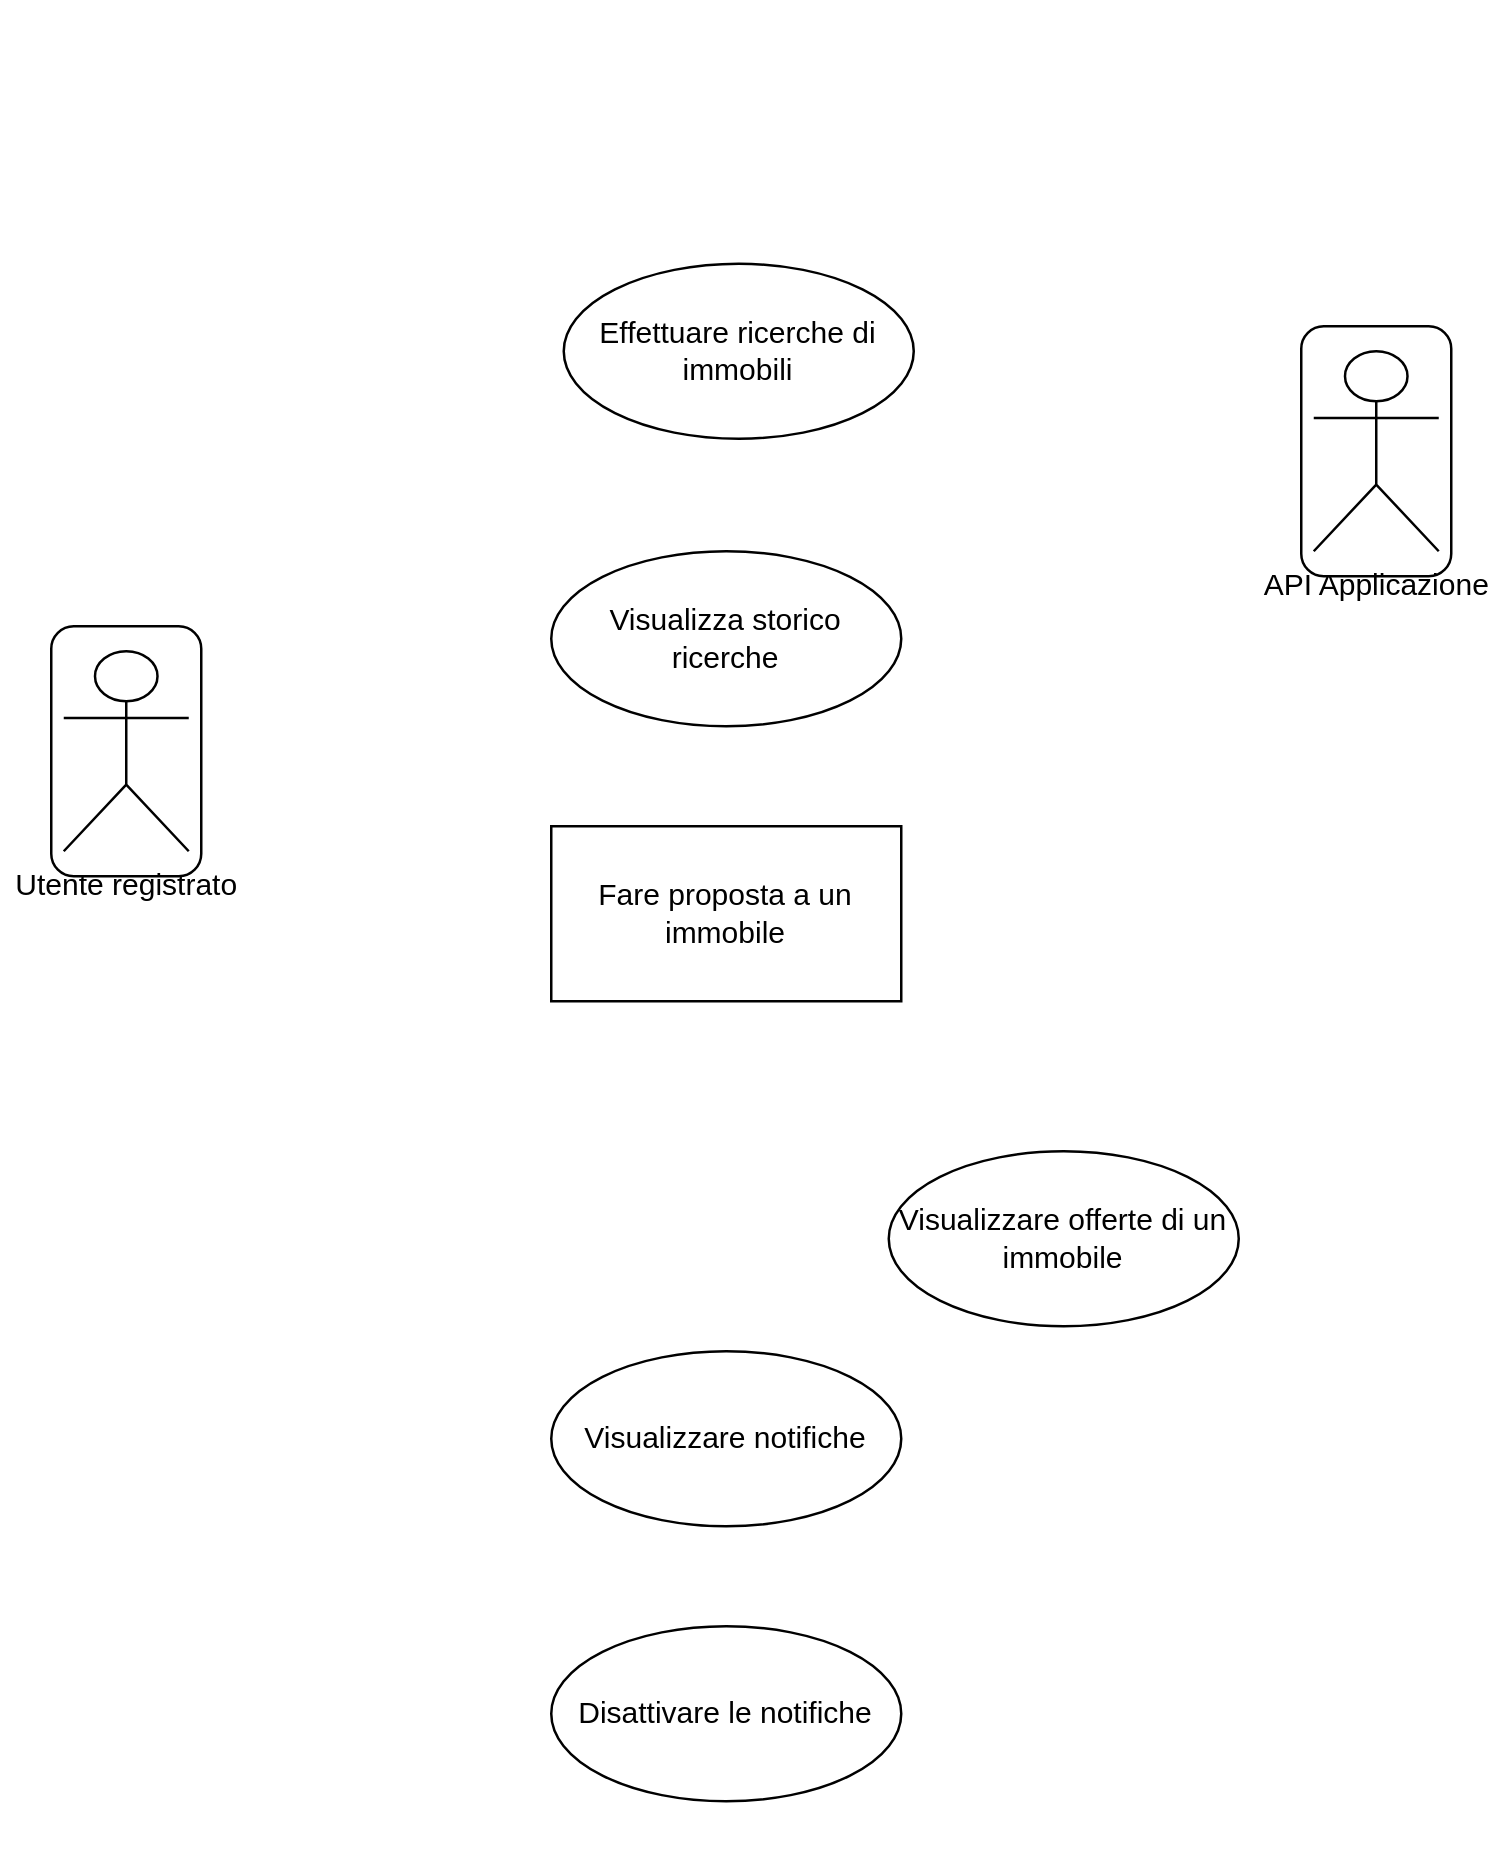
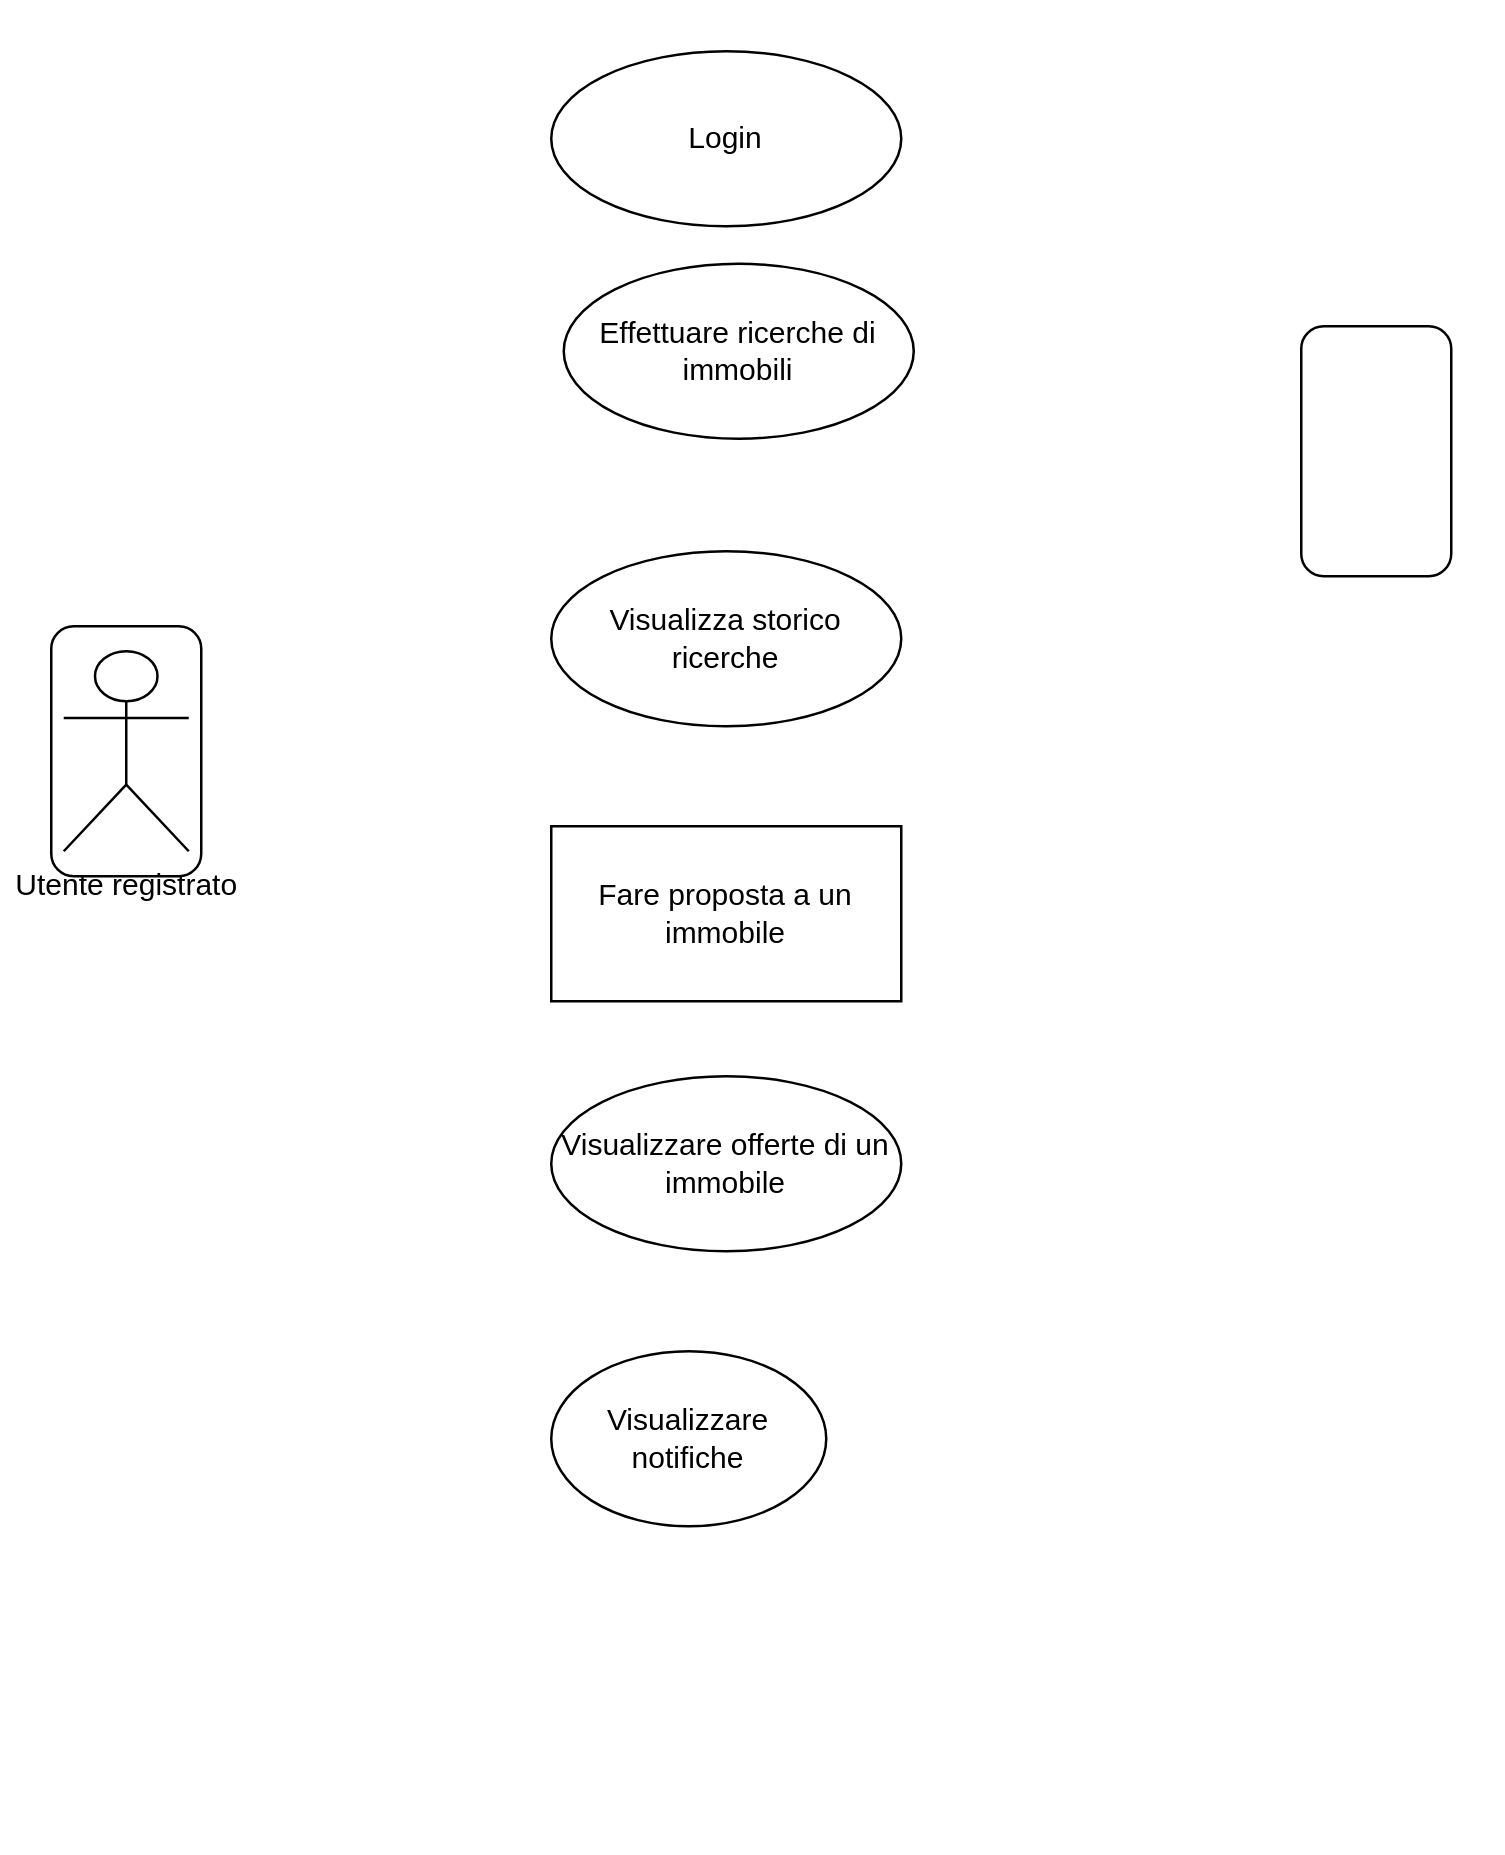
none -> (726, 139)
(1376, 451) -> none
(1064, 1239) -> (726, 1164)
(726, 1439) -> (689, 1439)
(726, 1714) -> none
